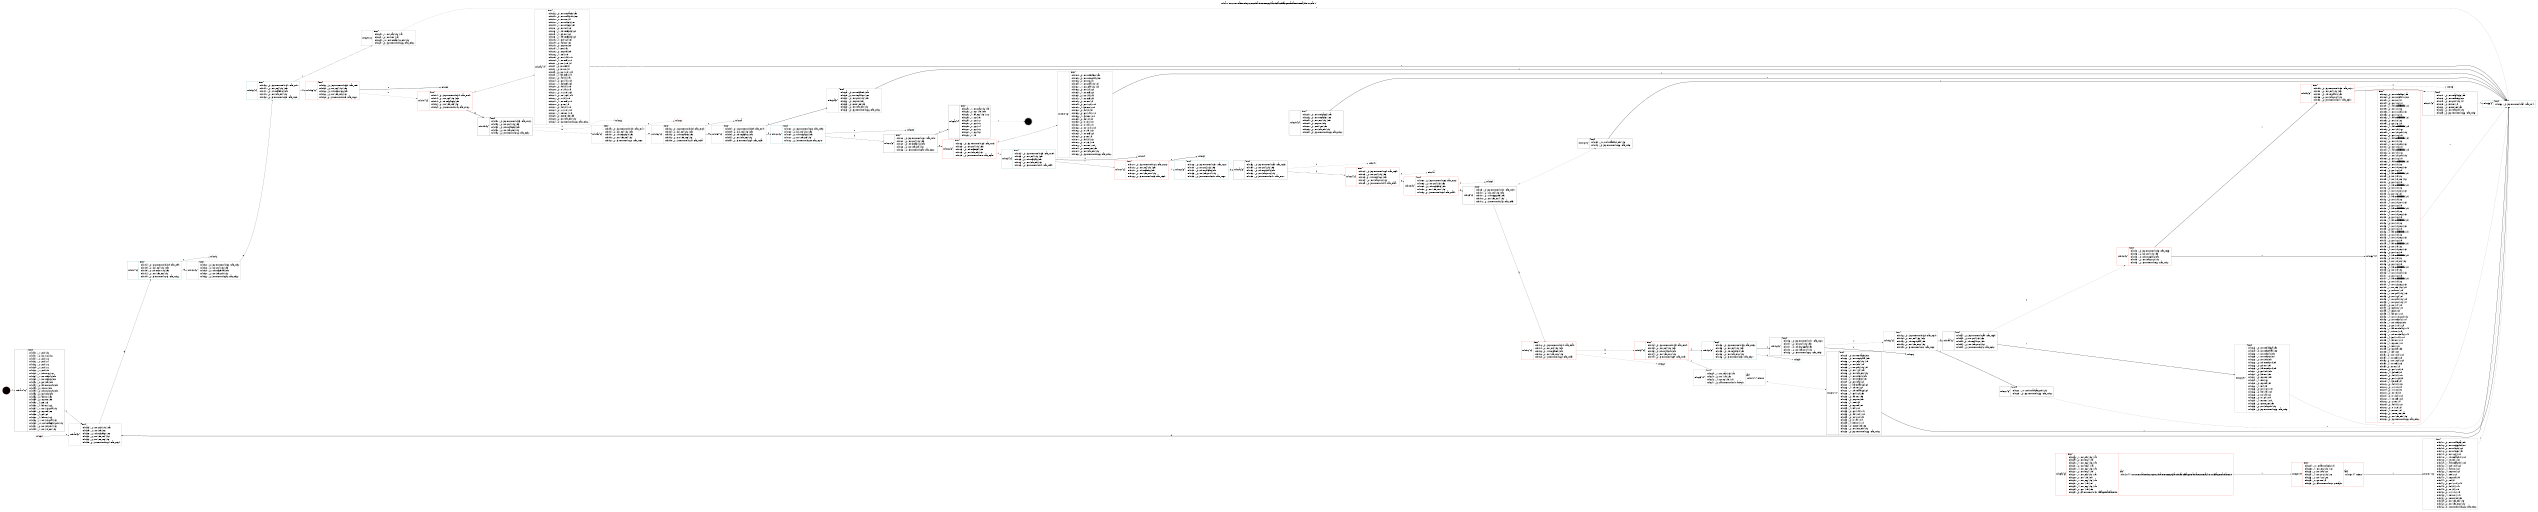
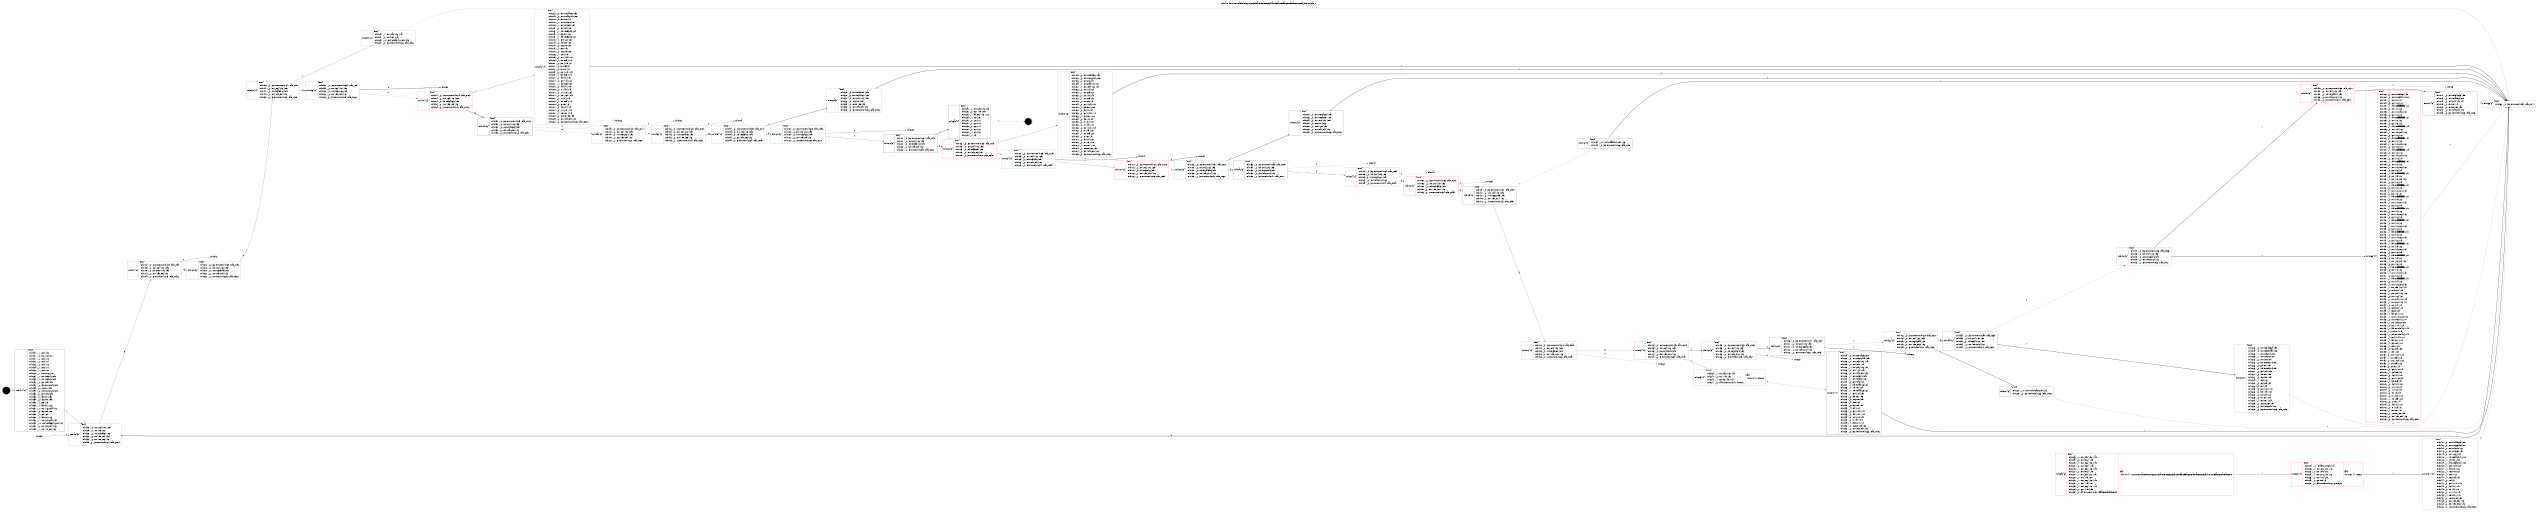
none -> (1257, 148)
